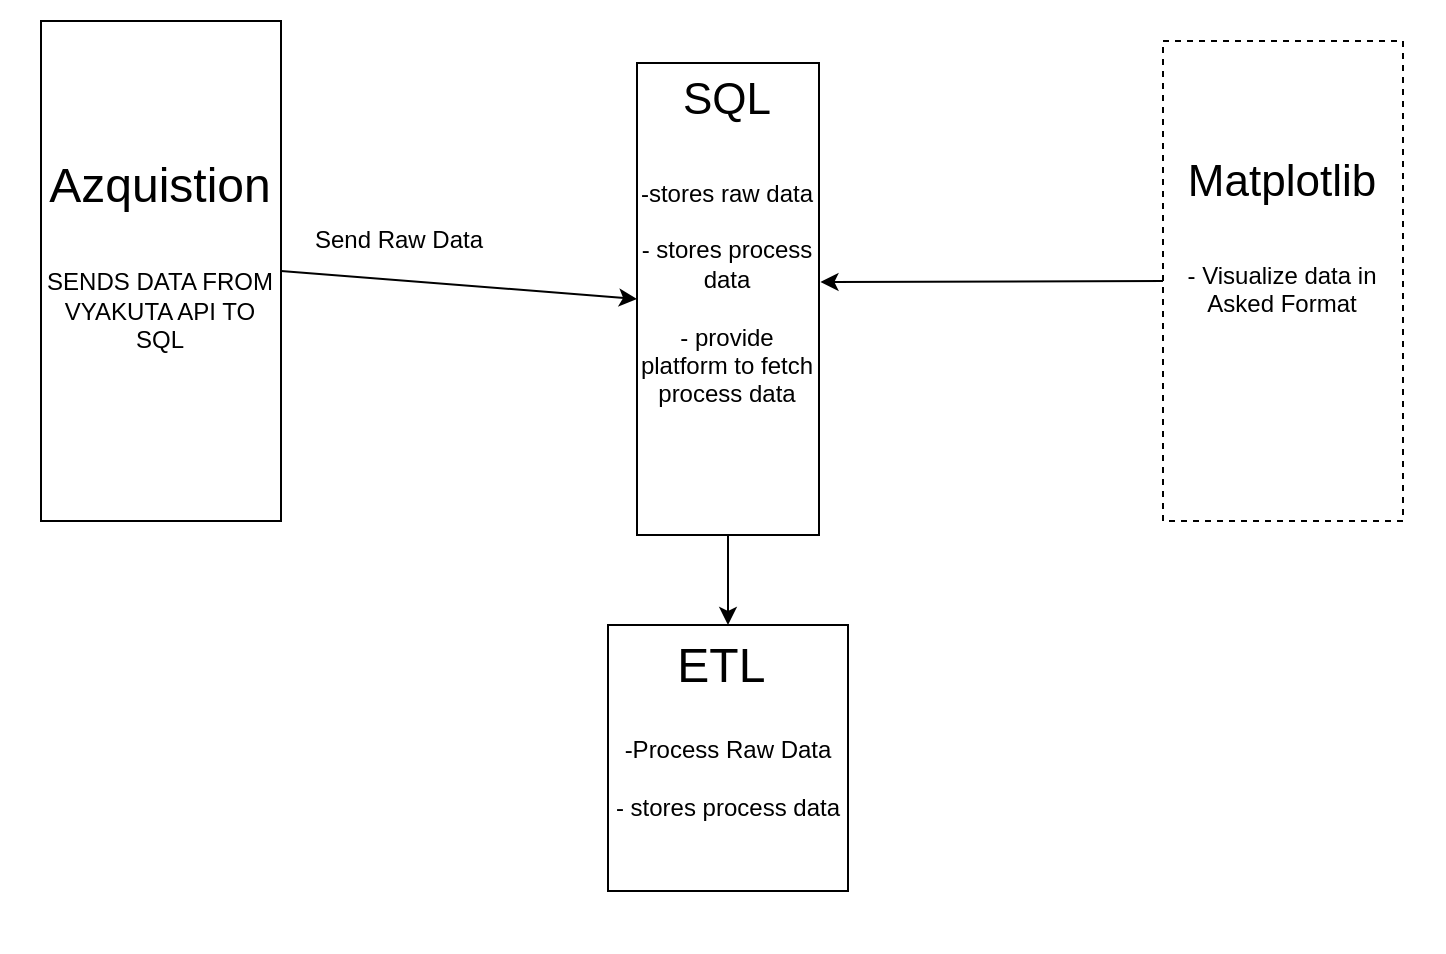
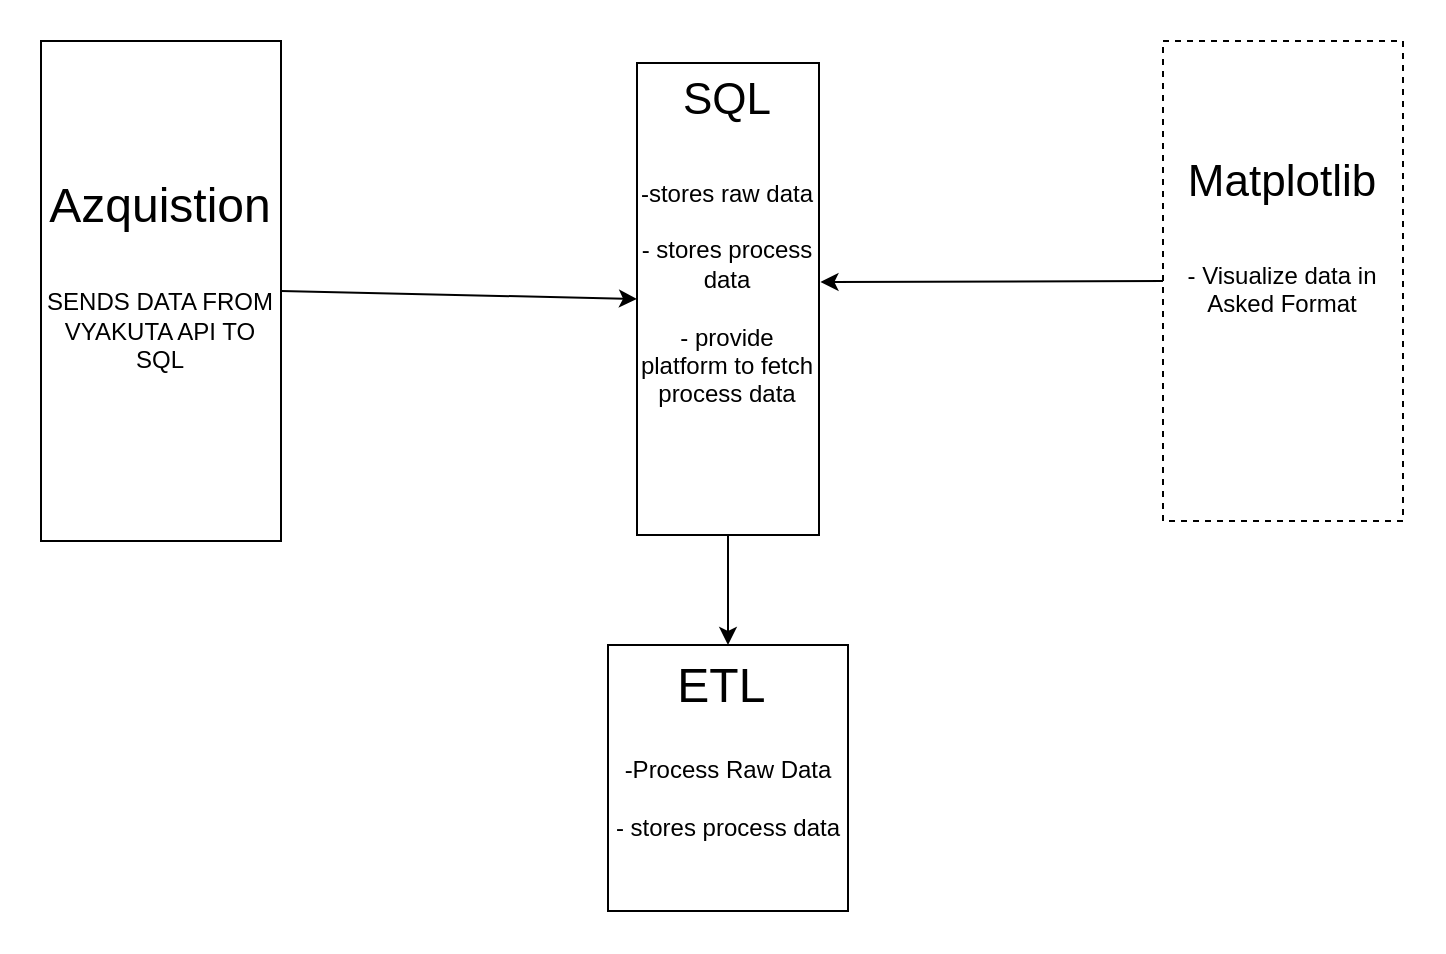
(398, 254) -> none
(161, 271) -> (161, 291)
(728, 758) -> (728, 778)
